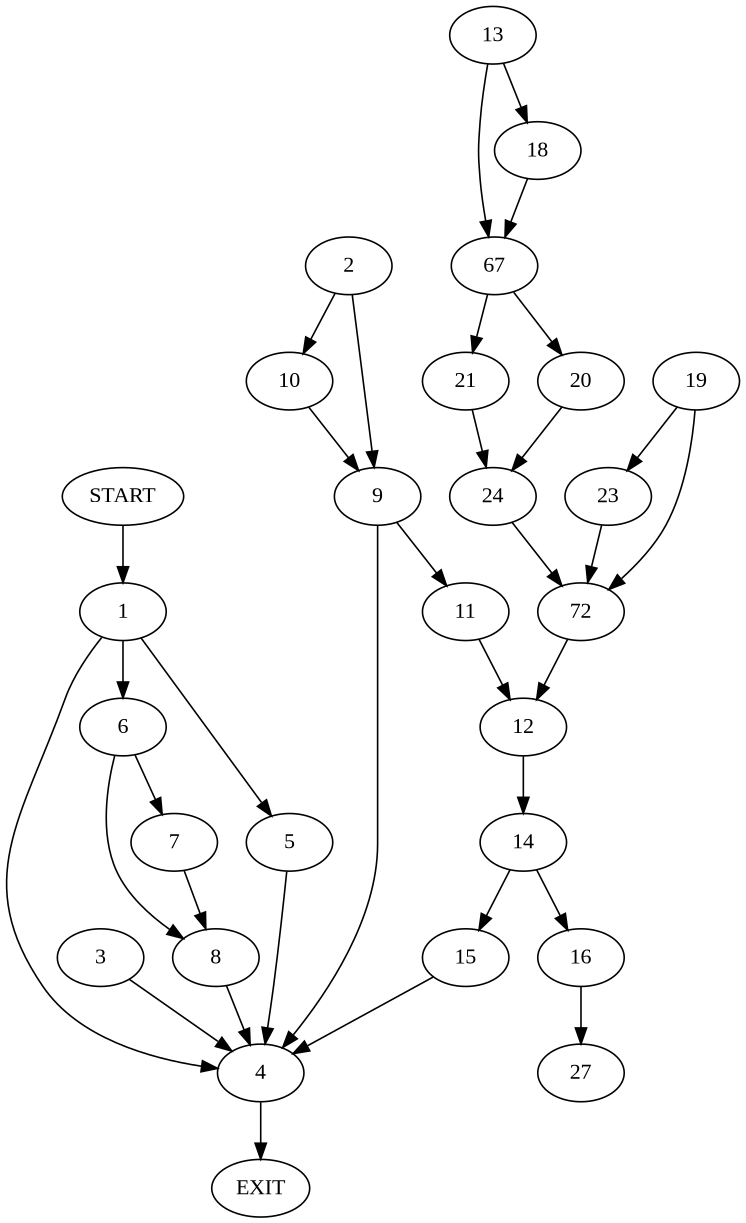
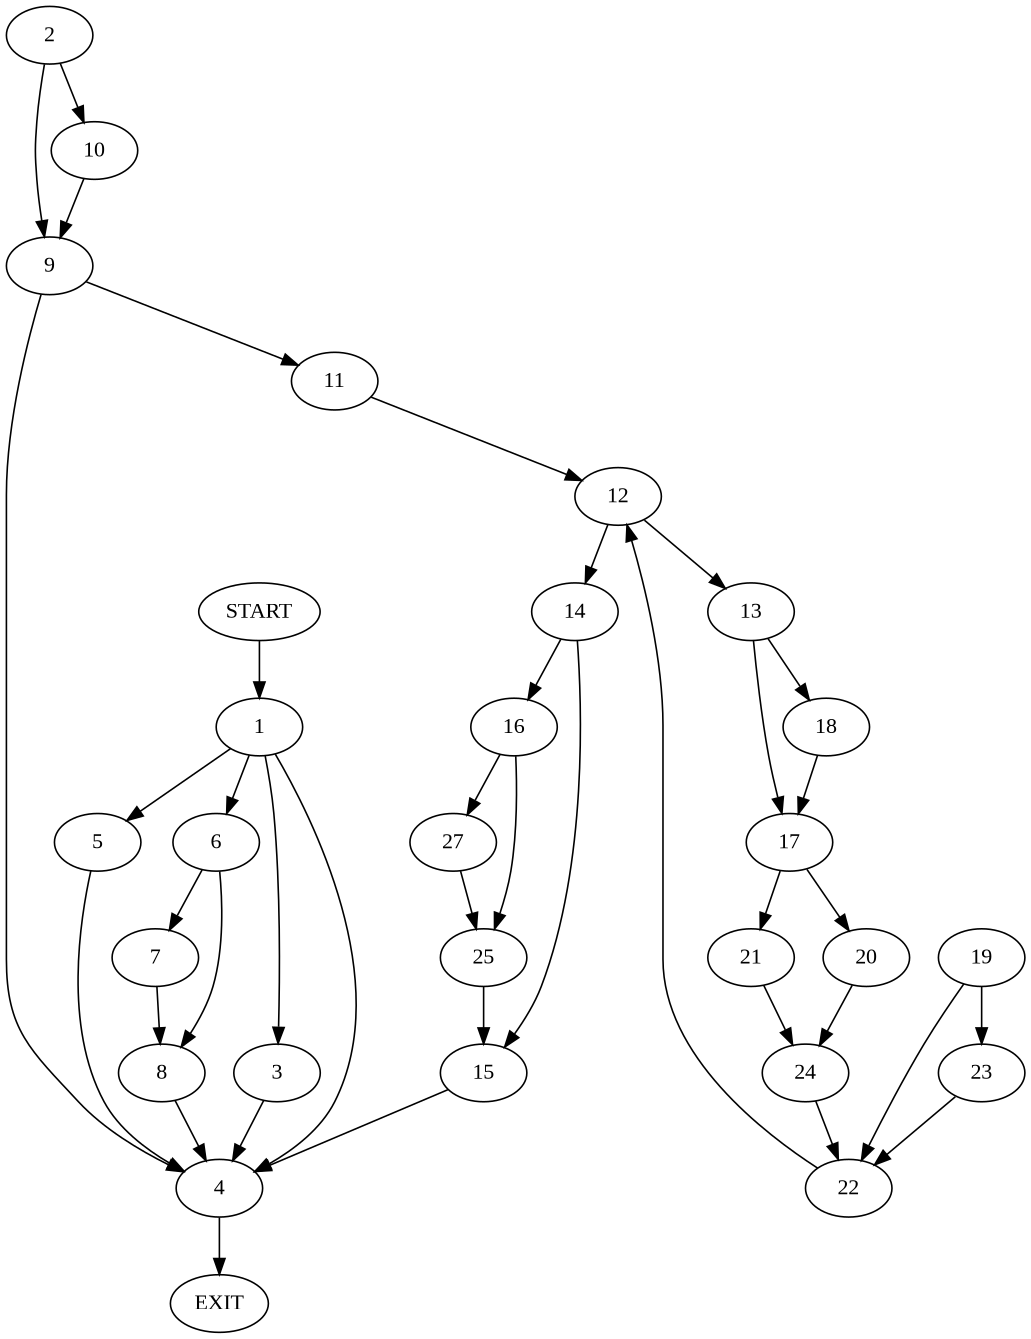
(495, 266) -> (789, 842)
none -> (679, 549)
(581, 612) -> (849, 1188)
none -> (278, 891)
none -> (484, 958)
